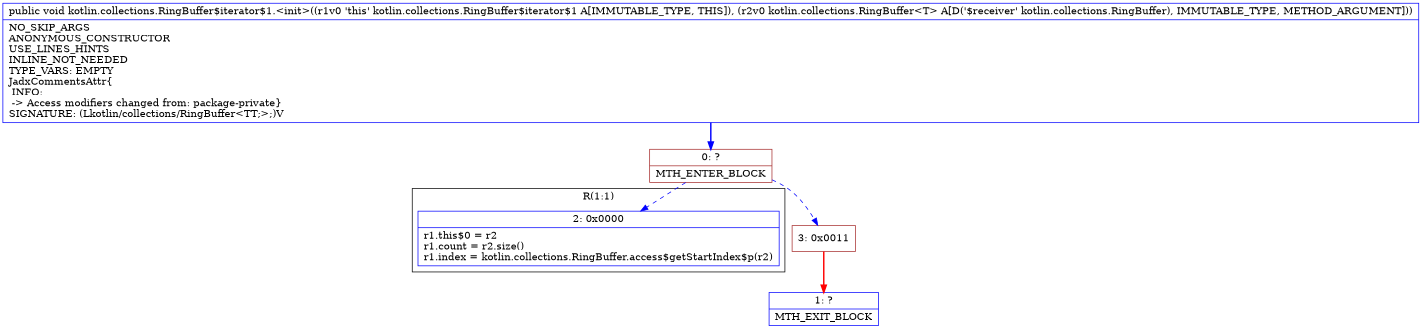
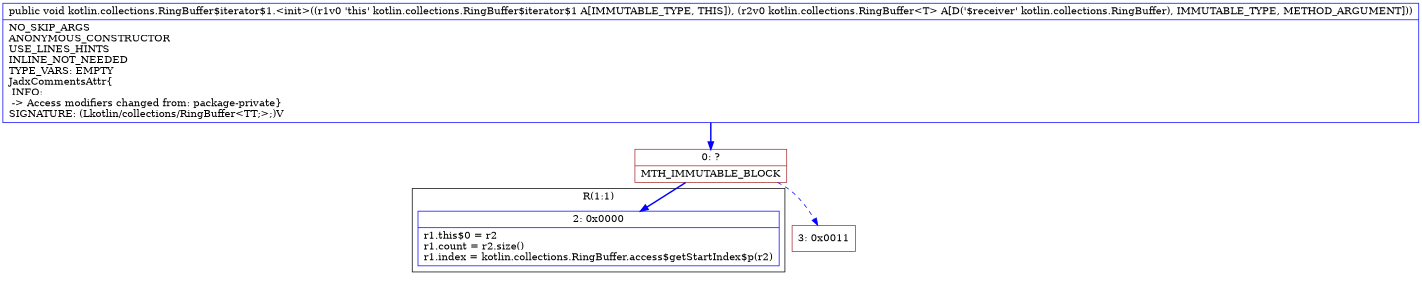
(711, 174) -> (711, 174)
(666, 195) -> (666, 195)
(824, 309) -> none
